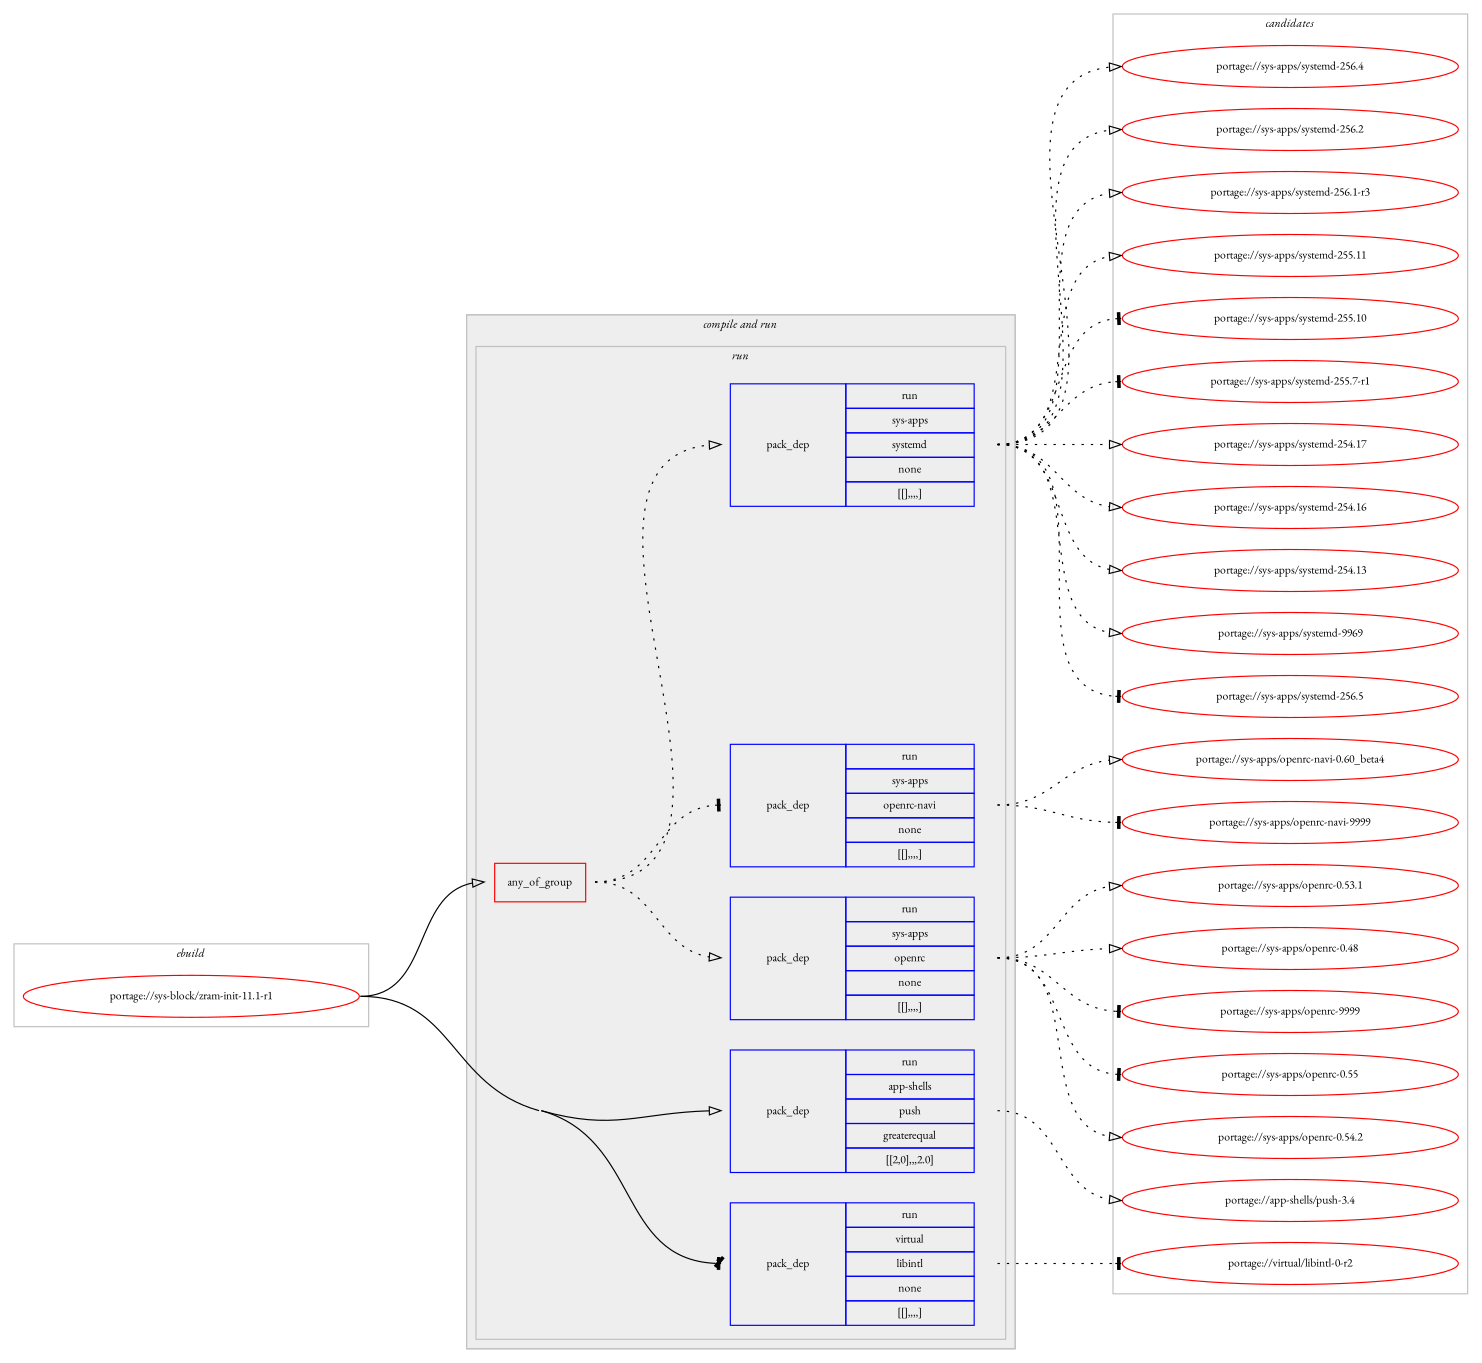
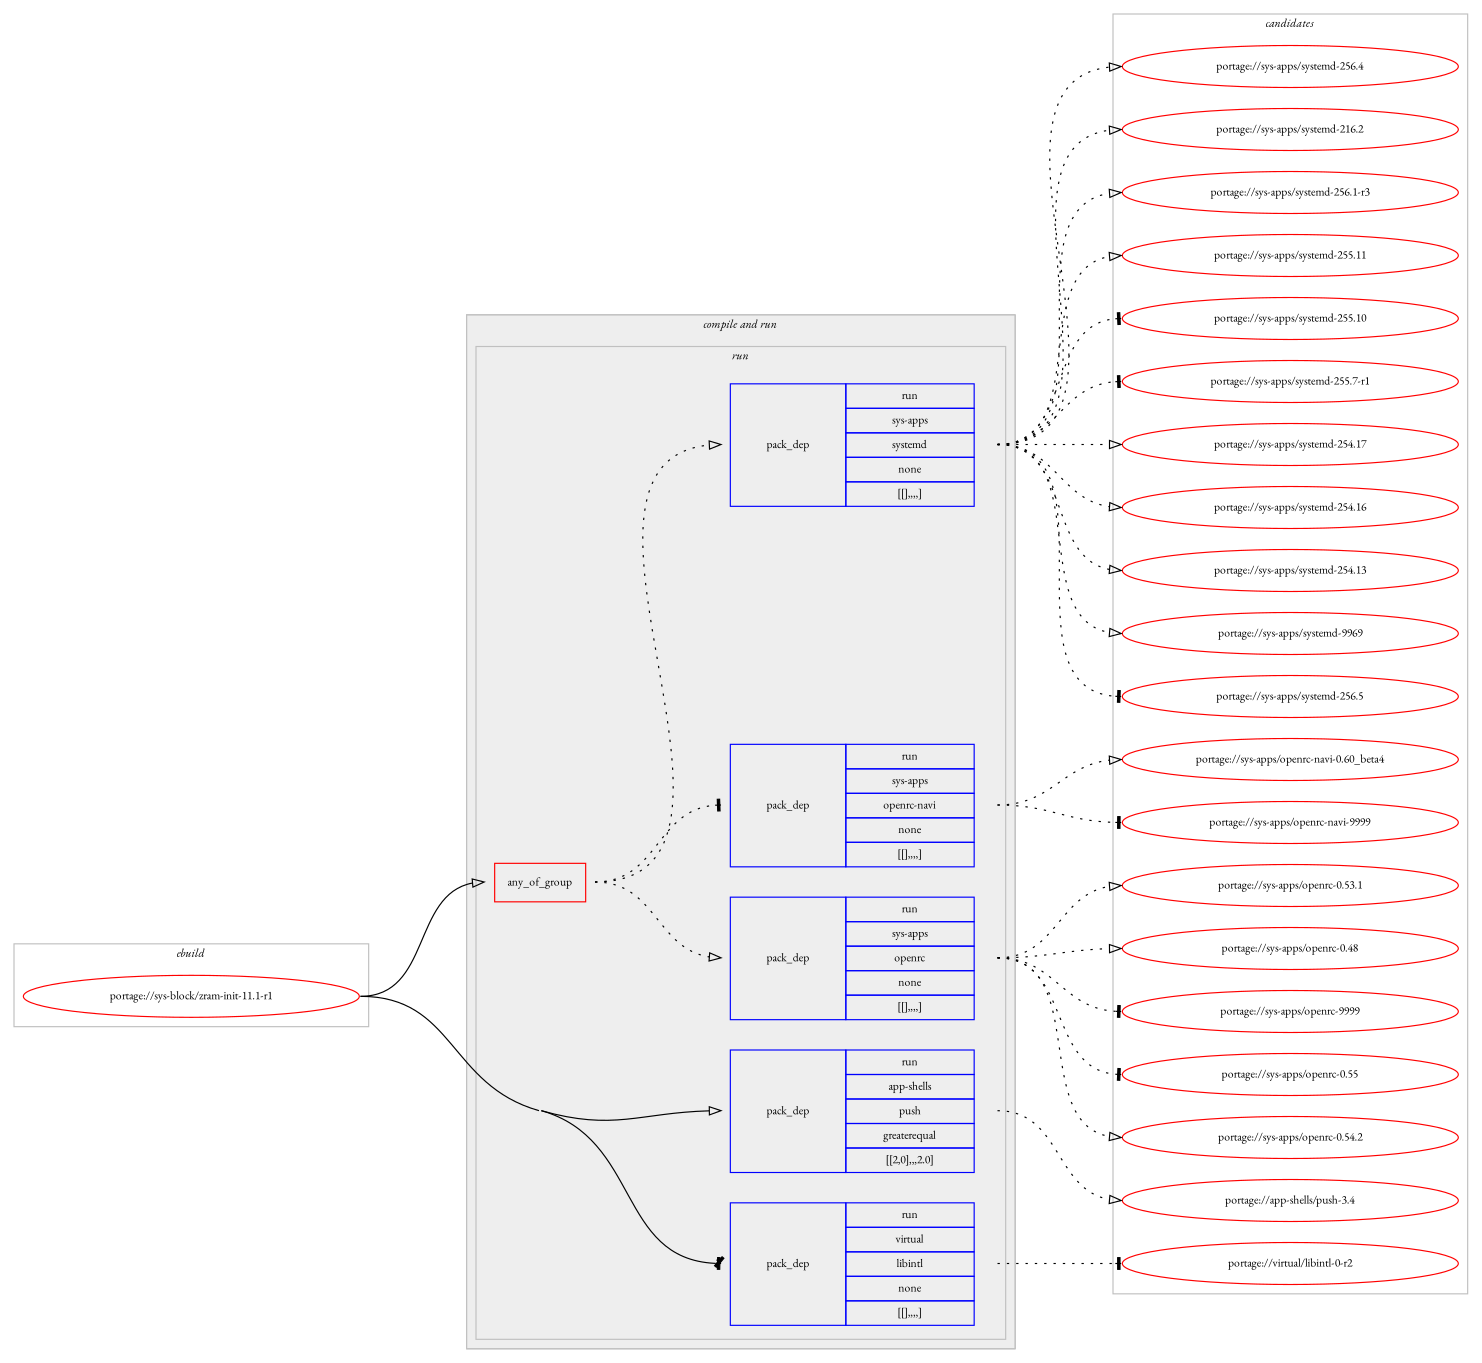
(1290, 130) -> (1290, 130)
